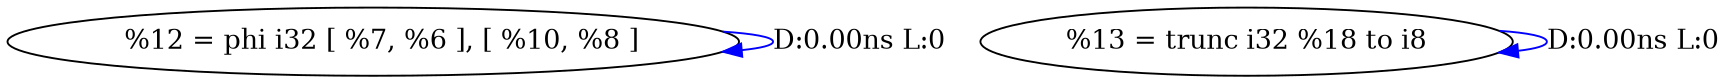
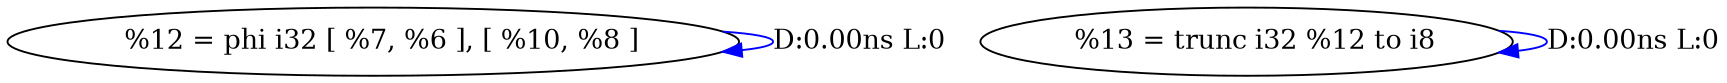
(1247, 42) -> (1247, 42)
